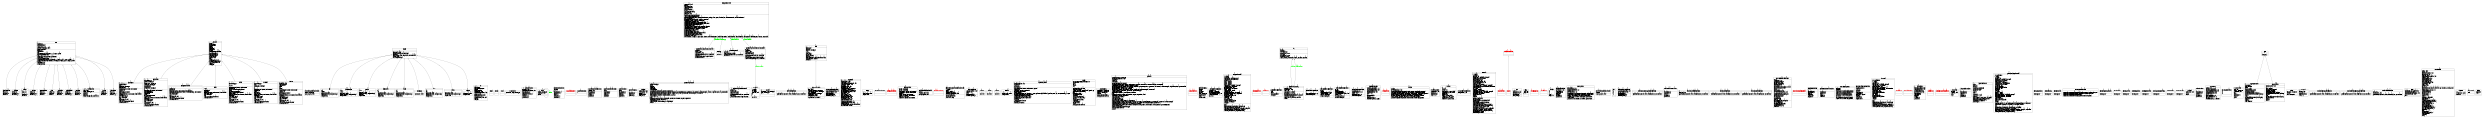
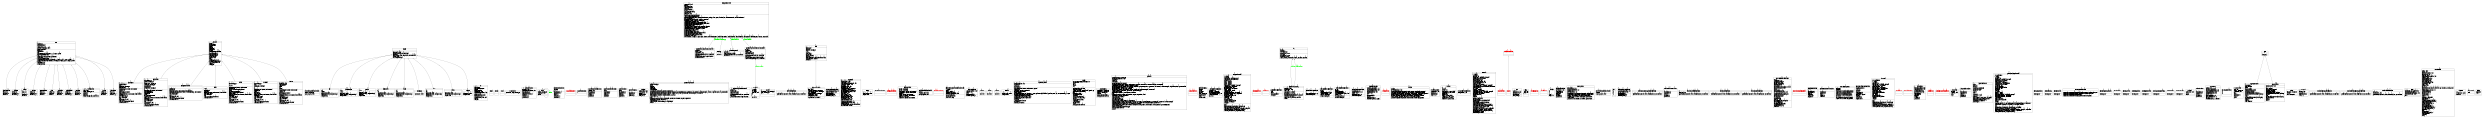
(1883, 89) -> (1880, 89)
